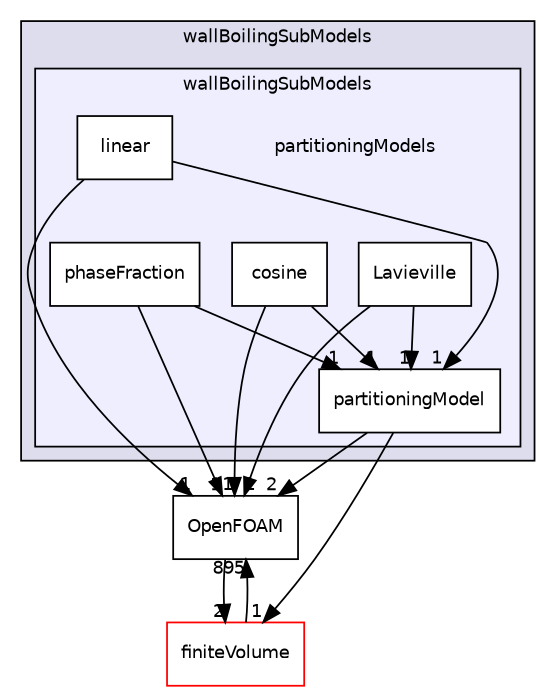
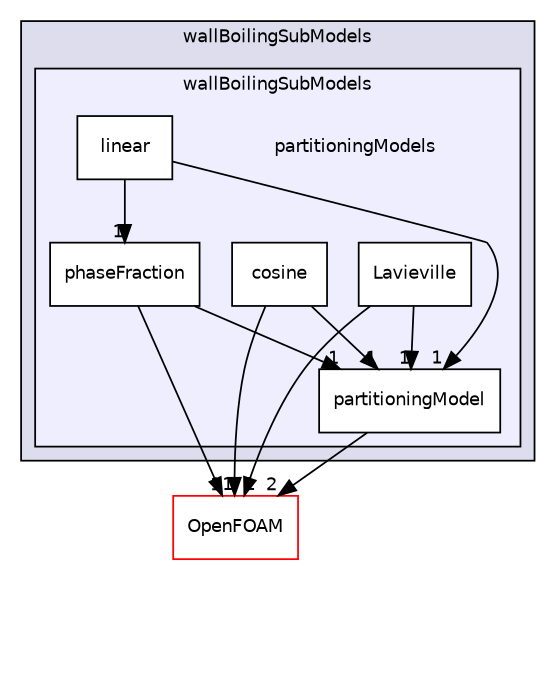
(53, 345) -> (125, 202)
(236, 528) -> (236, 528)
(236, 654) -> none
